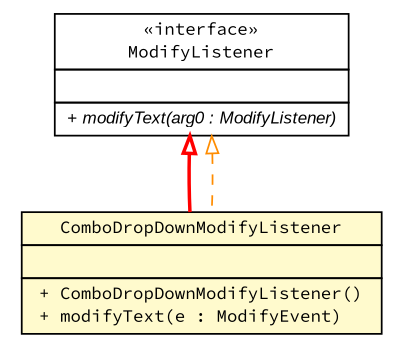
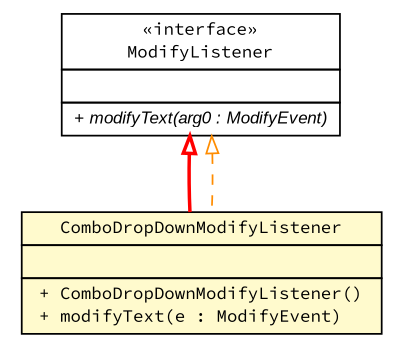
(202, 118) -> (201, 118)
